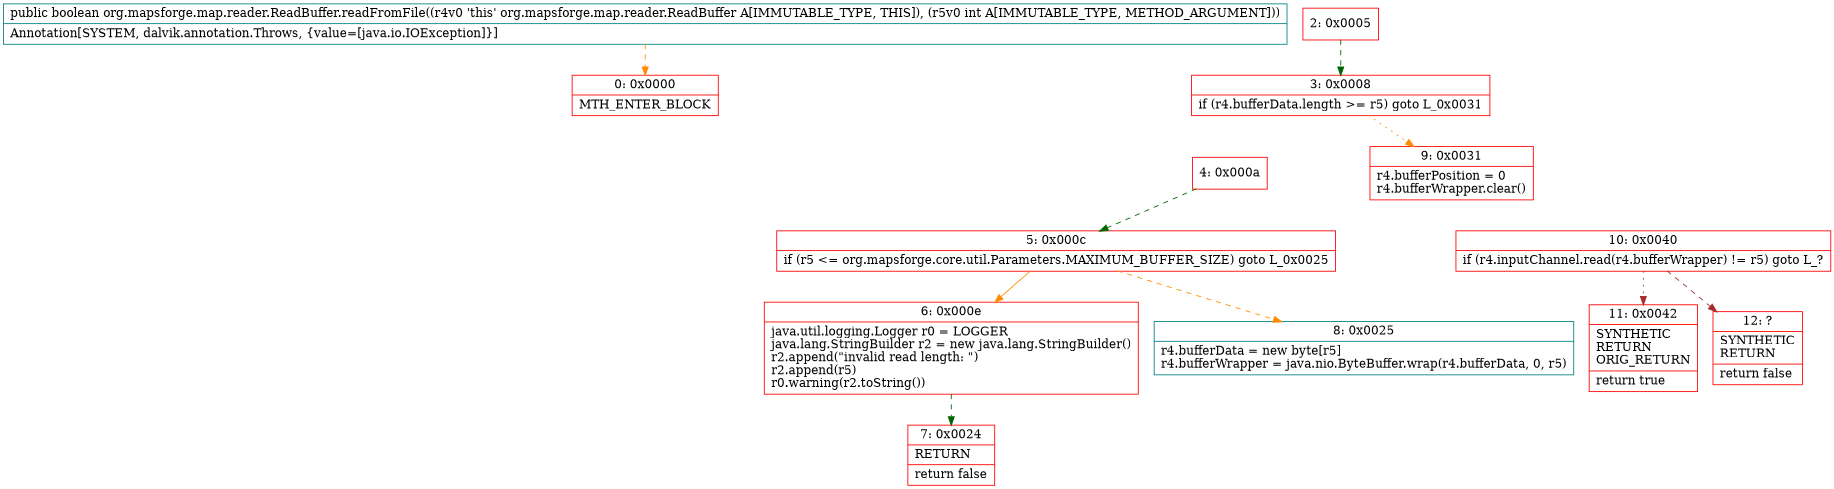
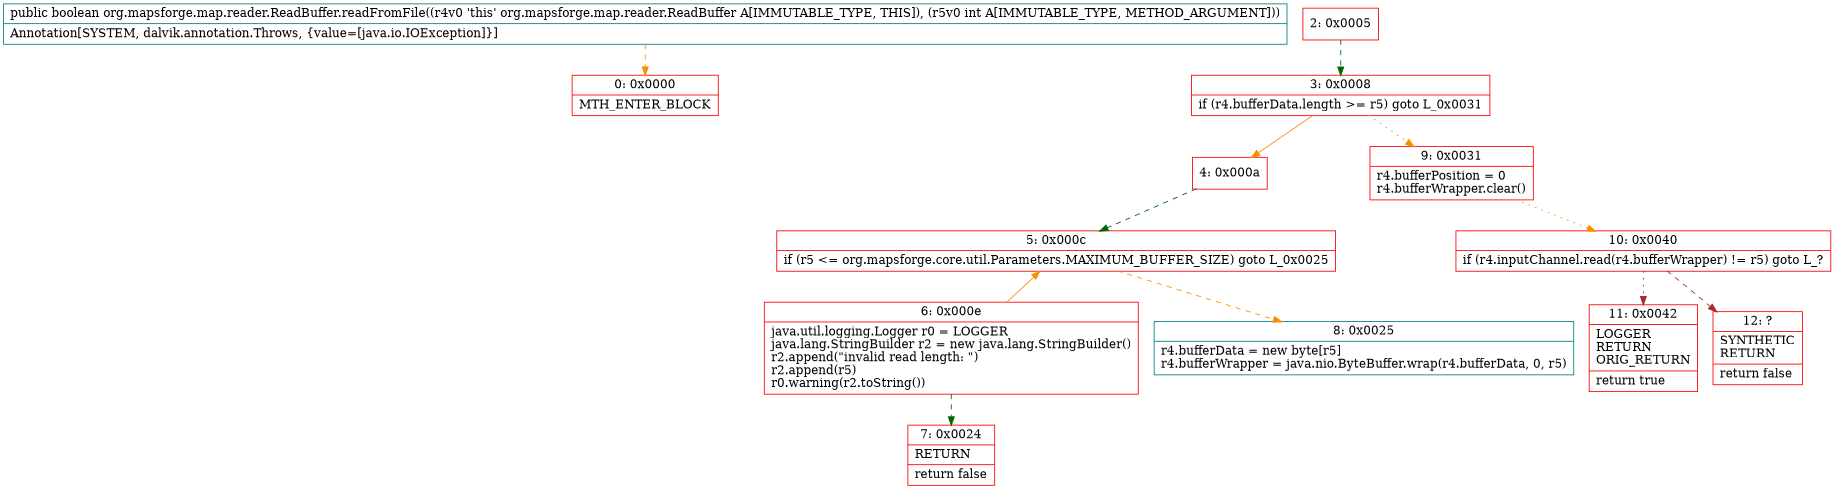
none -> (1286, 134)
none -> (1552, 214)
(1016, 284) -> (1020, 290)
(1634, 334) -> (1624, 334)
